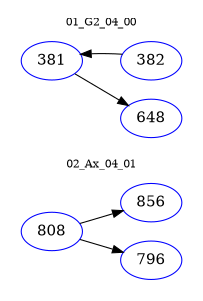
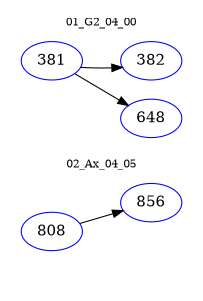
(107, 54) -> (96, 68)
(102, 165) -> (102, 165)
(151, 260) -> none
